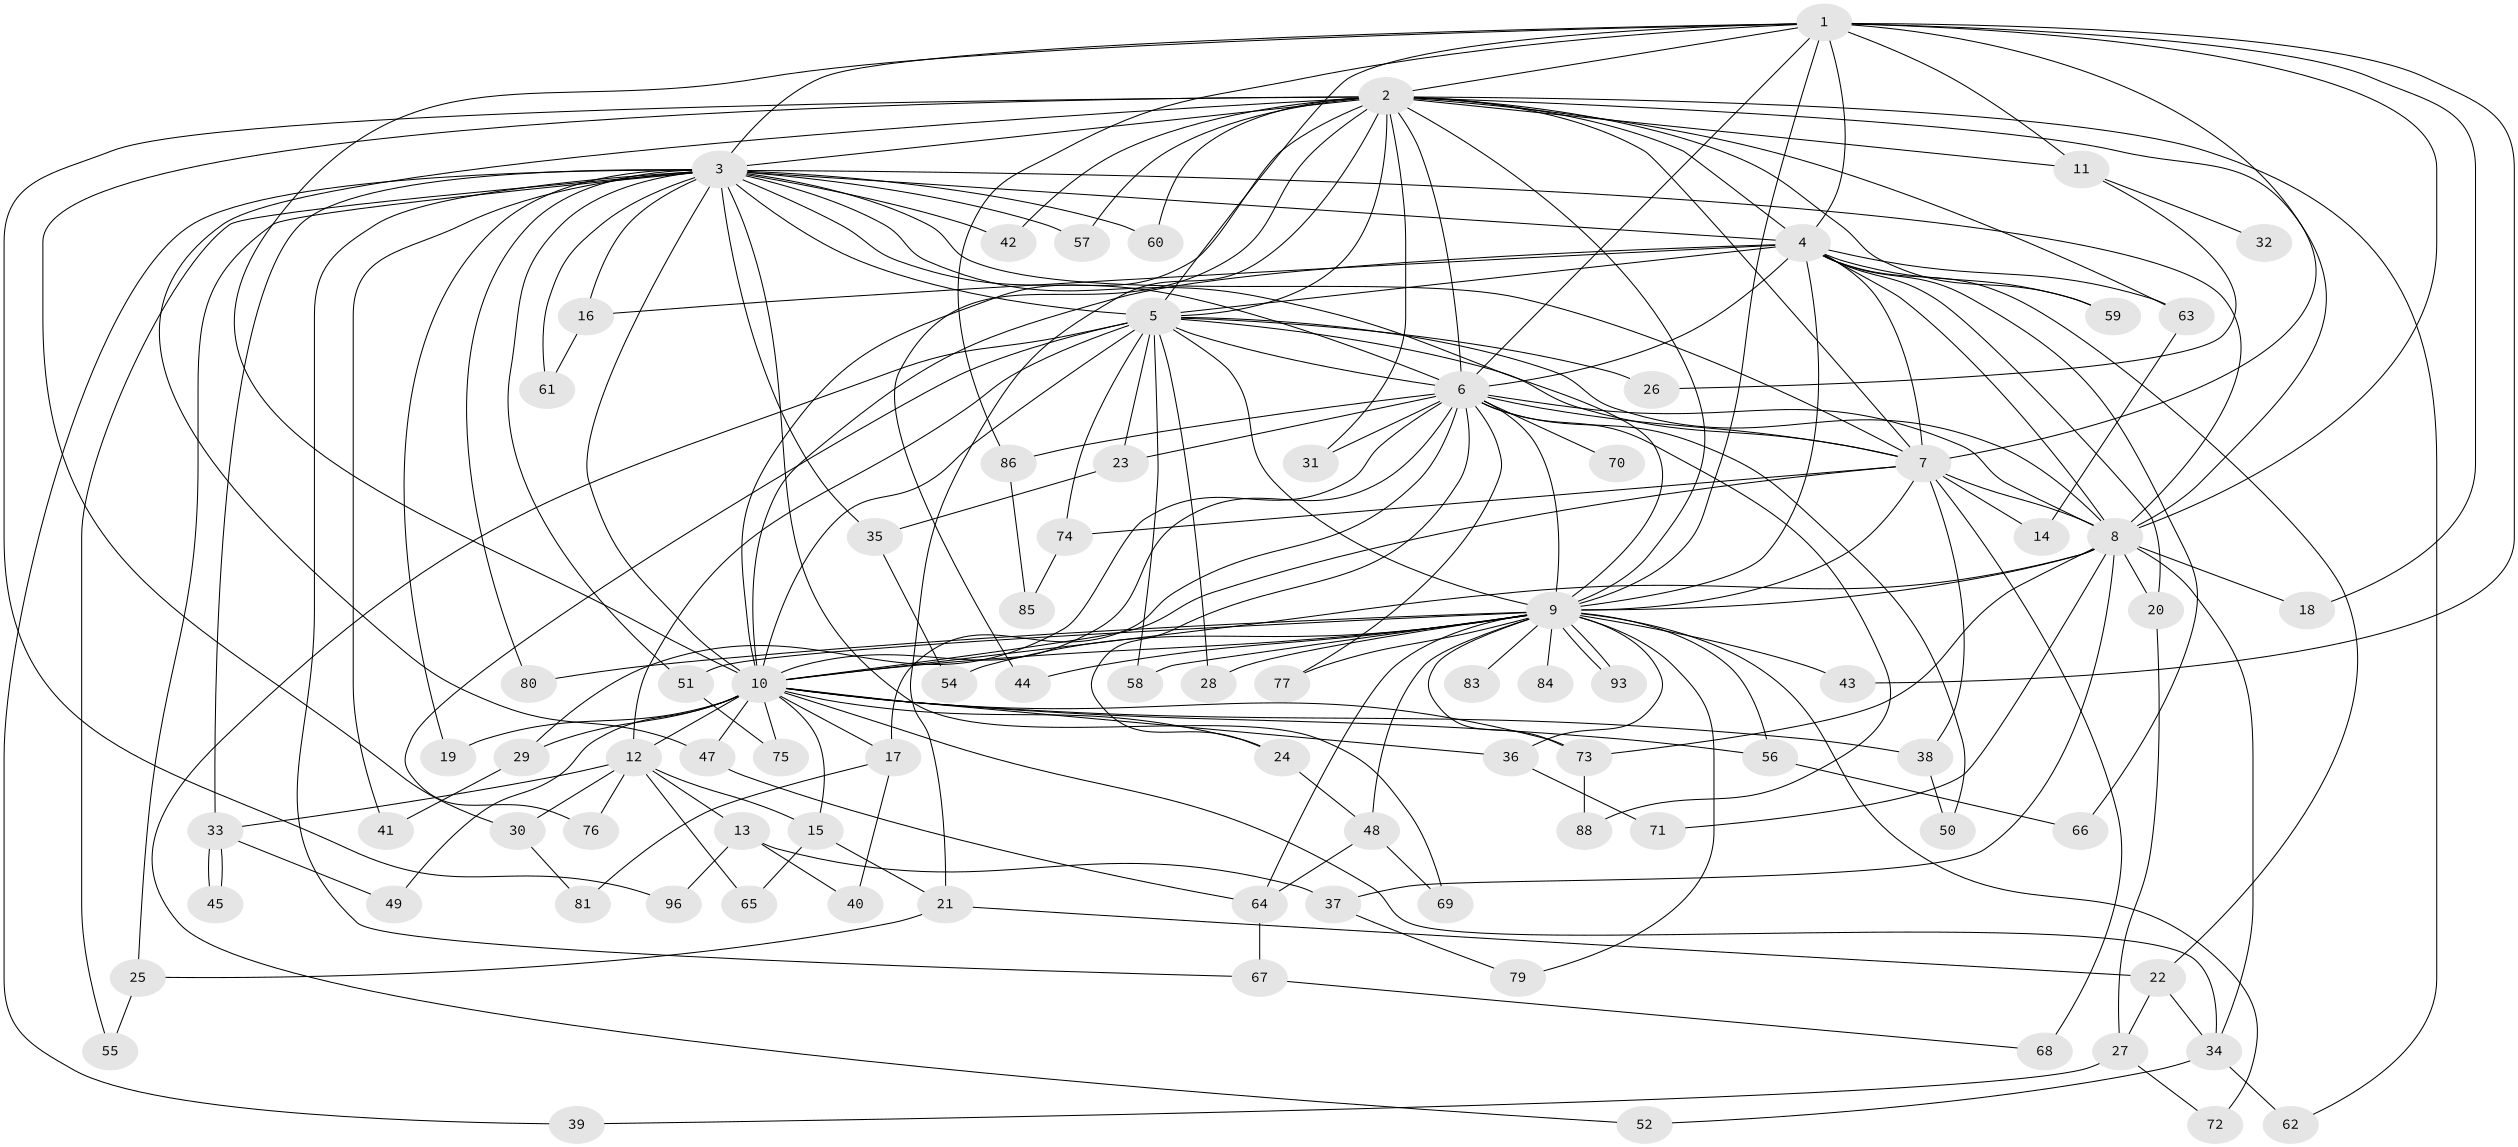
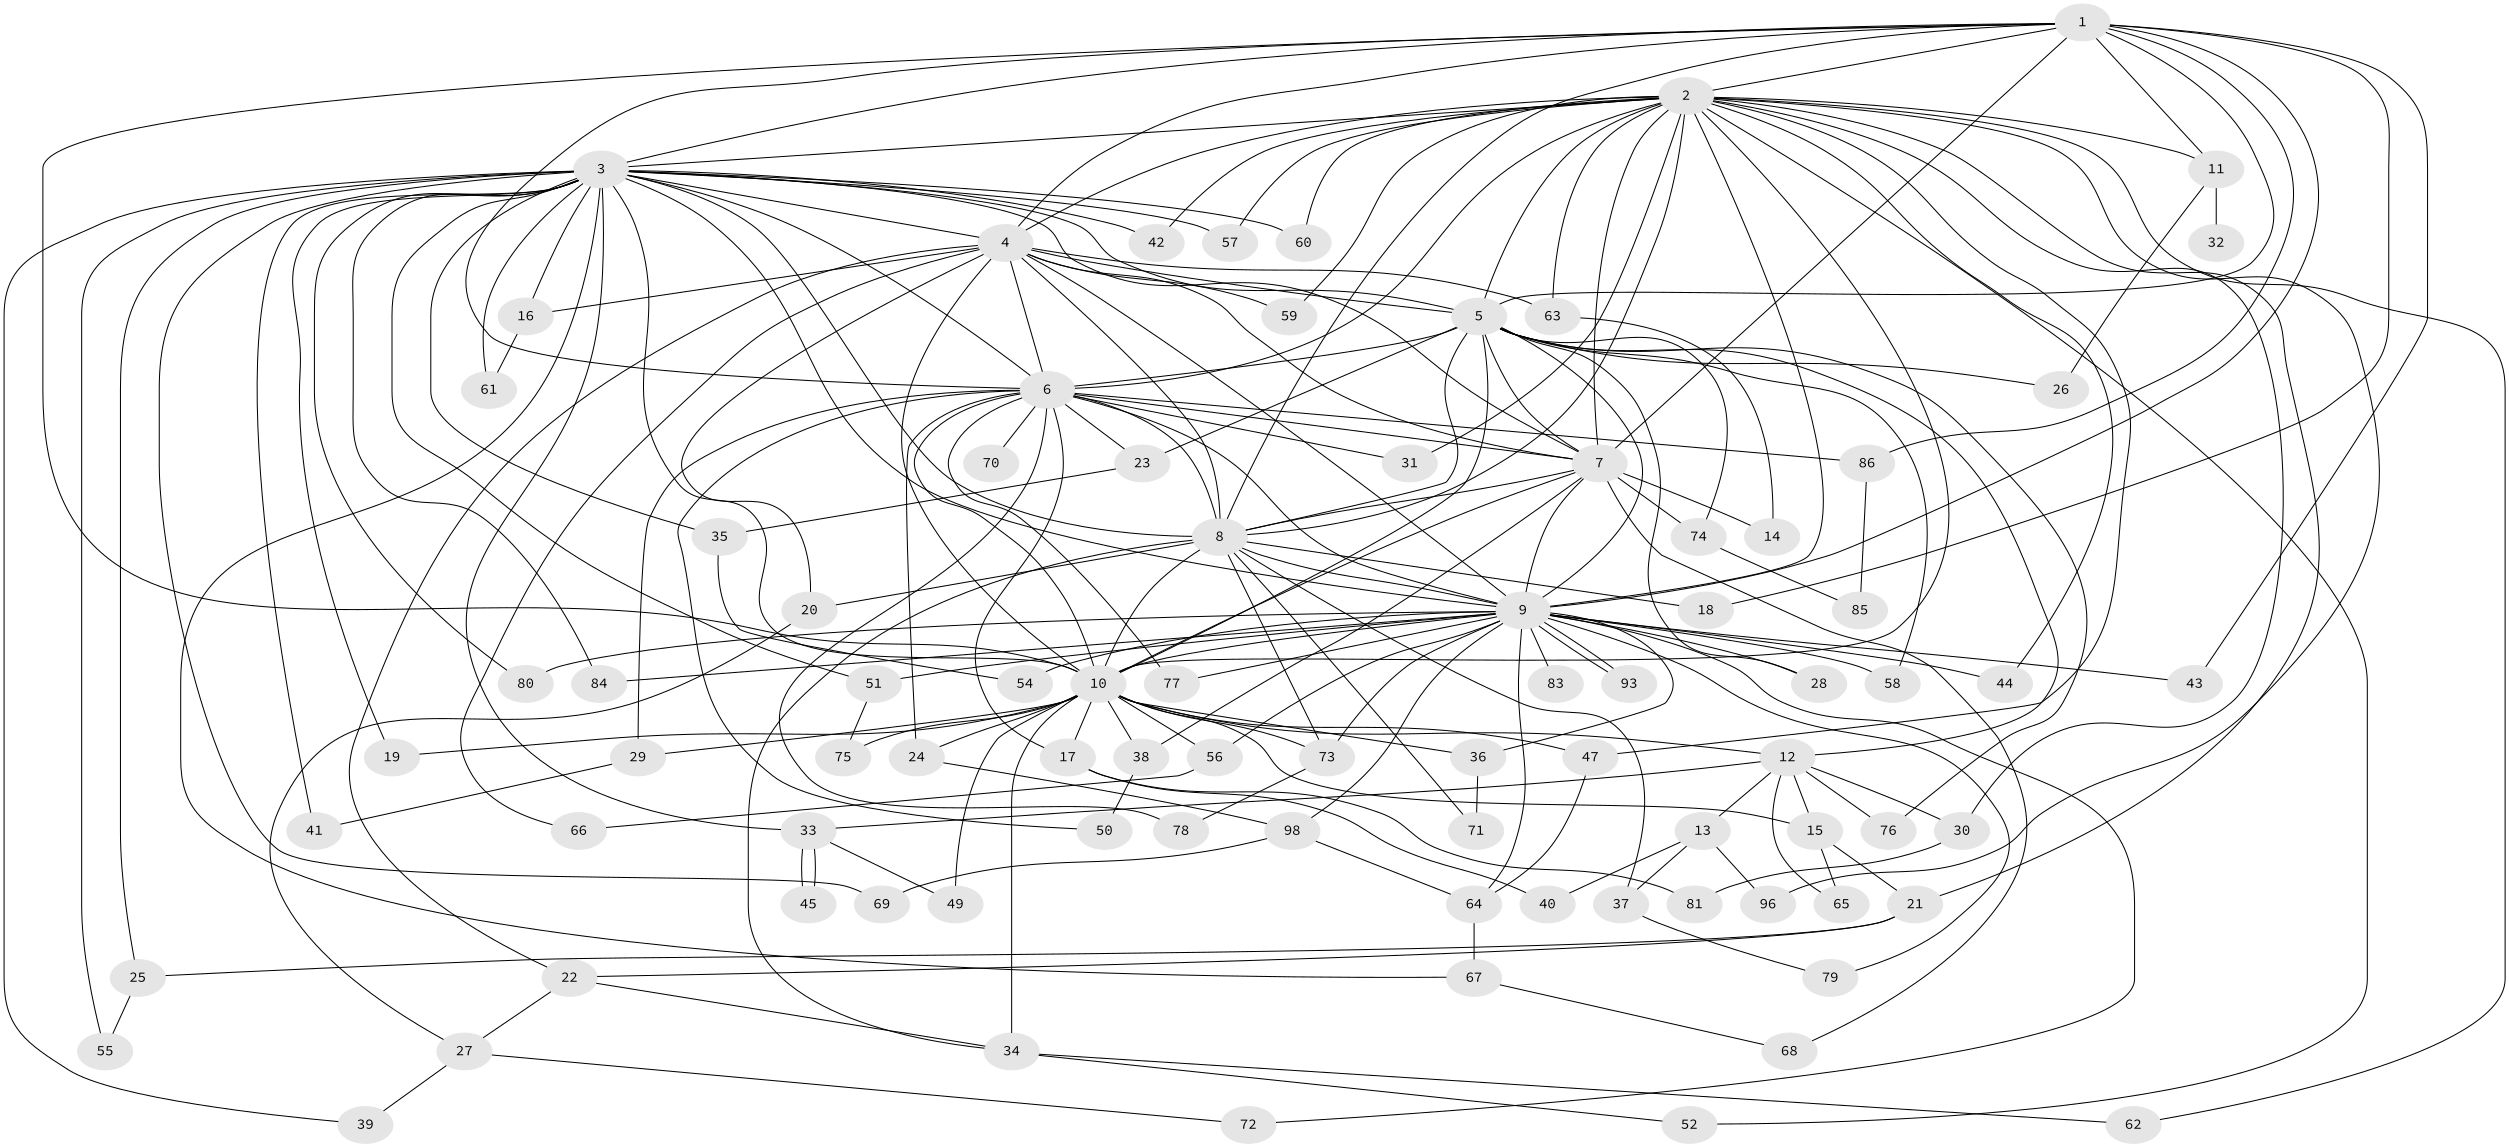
none -> (353, 397)
(1372, 831) -> (1292, 831)
(1584, 831) -> (1181, 831)
(285, 969) -> (2367, 731)
